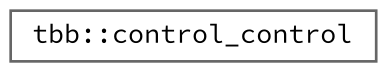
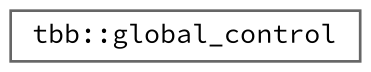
(193, 36) -> (185, 36)
